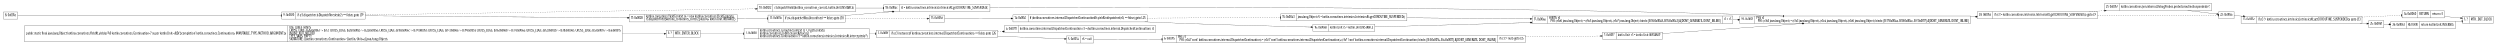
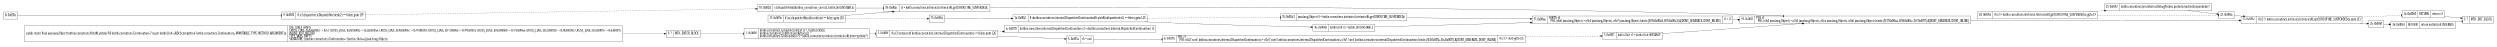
(1973, 17) -> (2105, 21)
(683, 18) -> none
